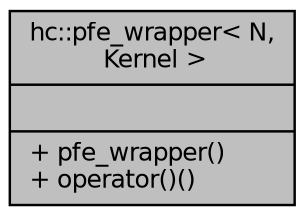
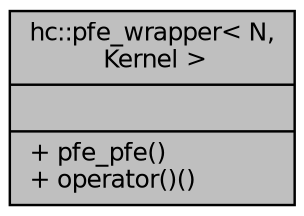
(128, 153) -> (98, 153)
